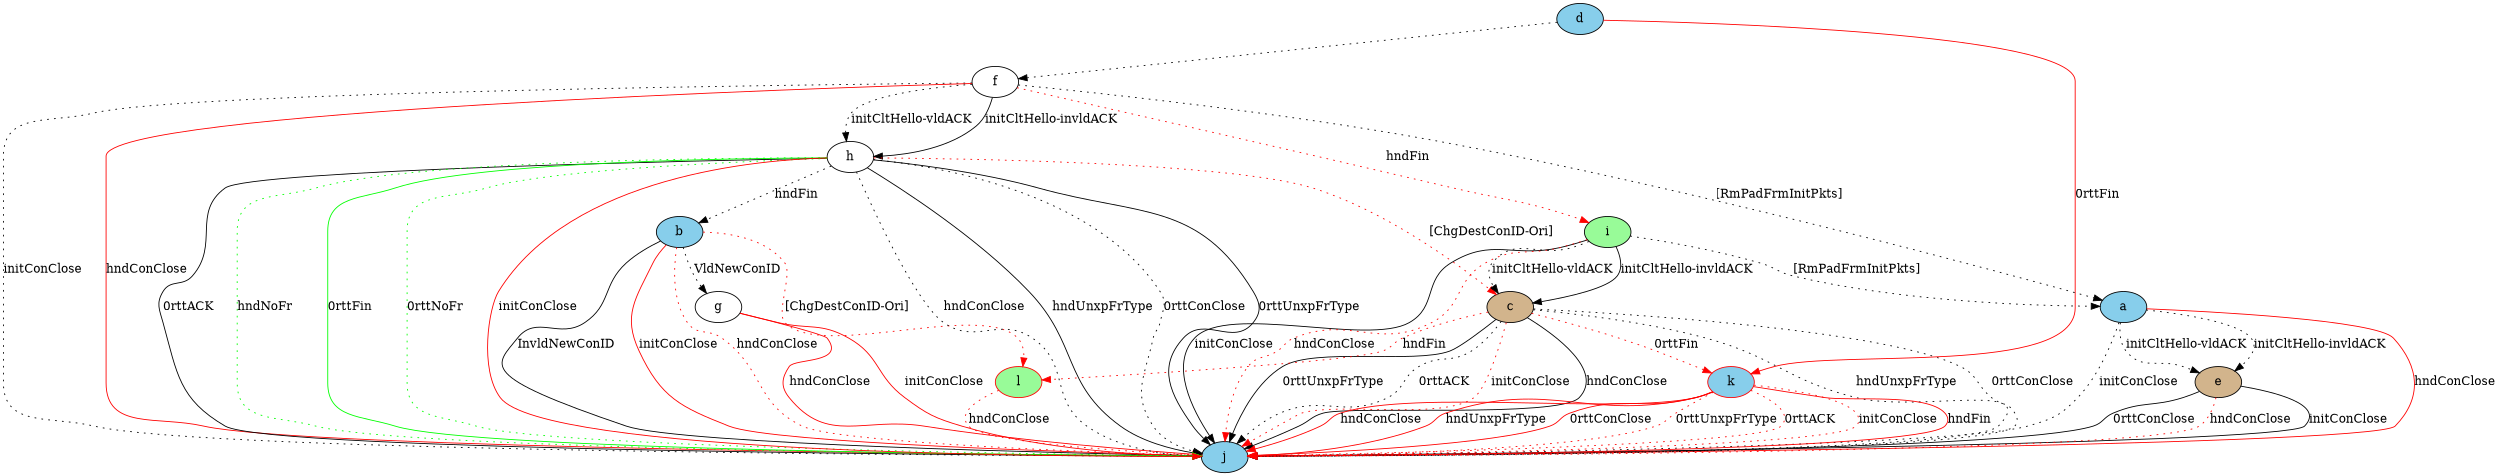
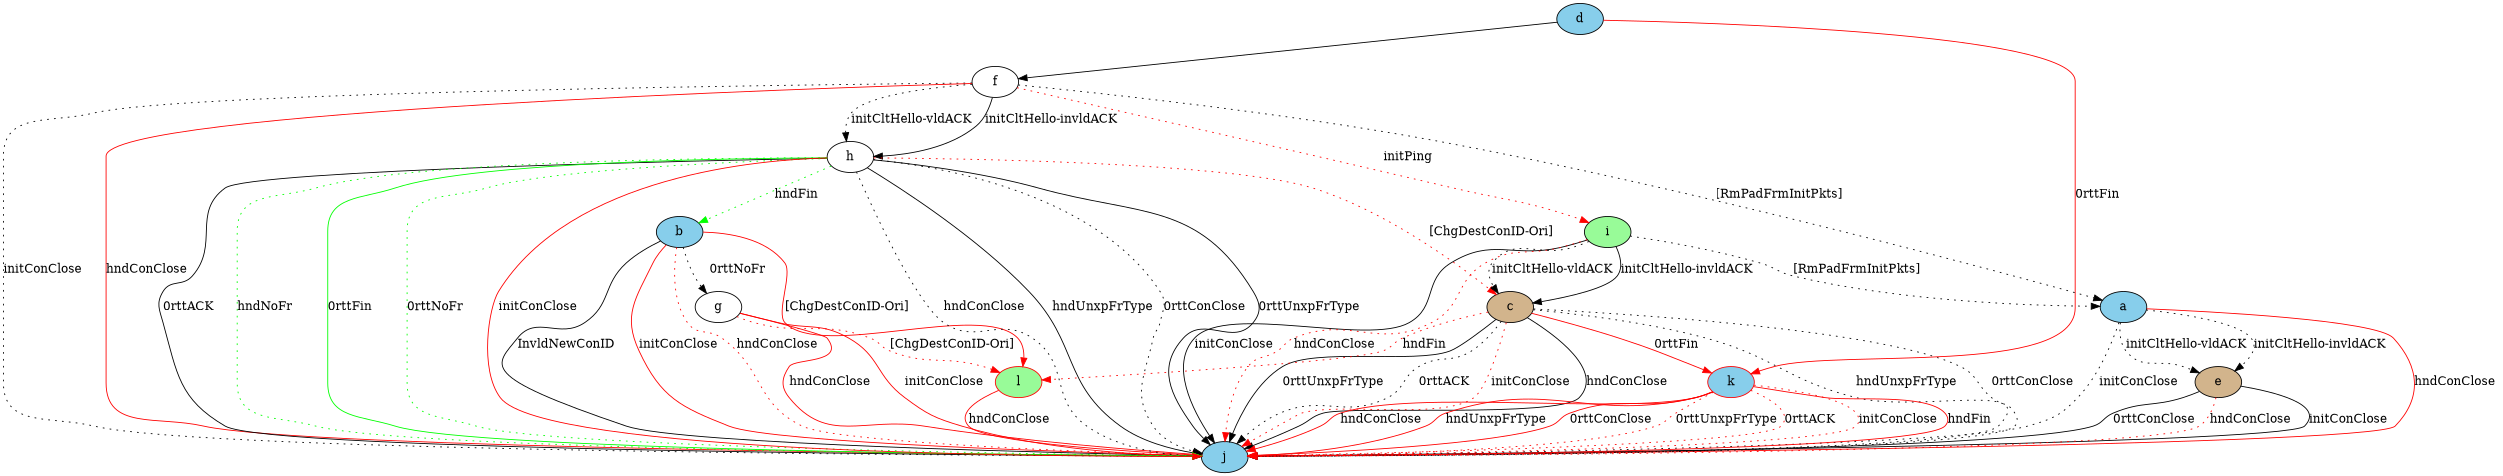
(1292, 50) -> (1292, 50)
(1410, 157) -> (1410, 157)
(769, 193) -> (769, 193)
(740, 270) -> (740, 270)
(857, 335) -> (878, 333)
(1619, 338) -> (1619, 338)
none -> (872, 339)
(1053, 444) -> (1053, 444)
